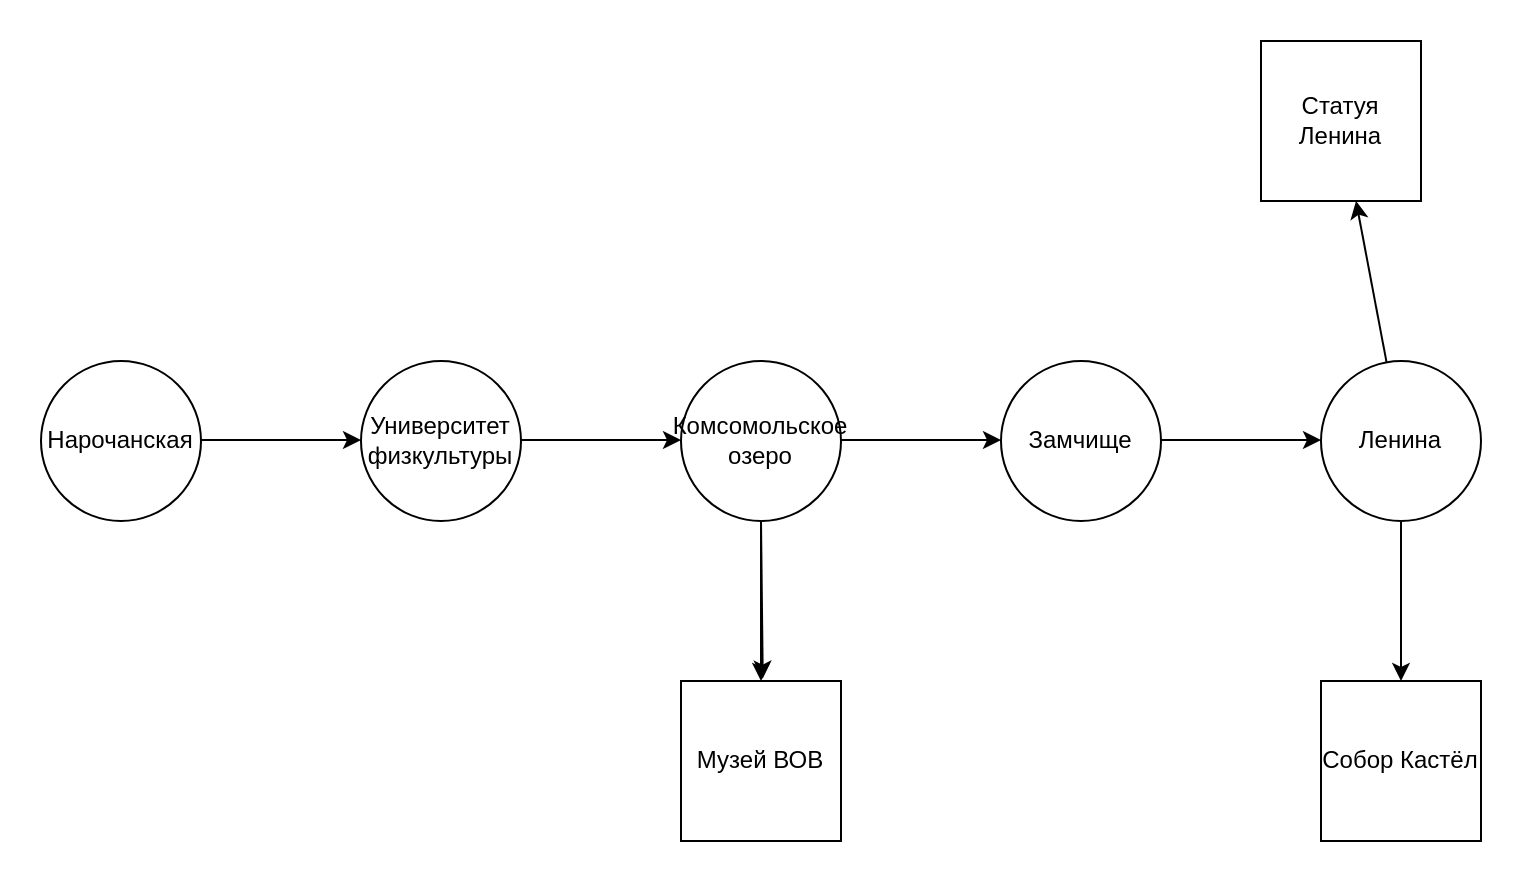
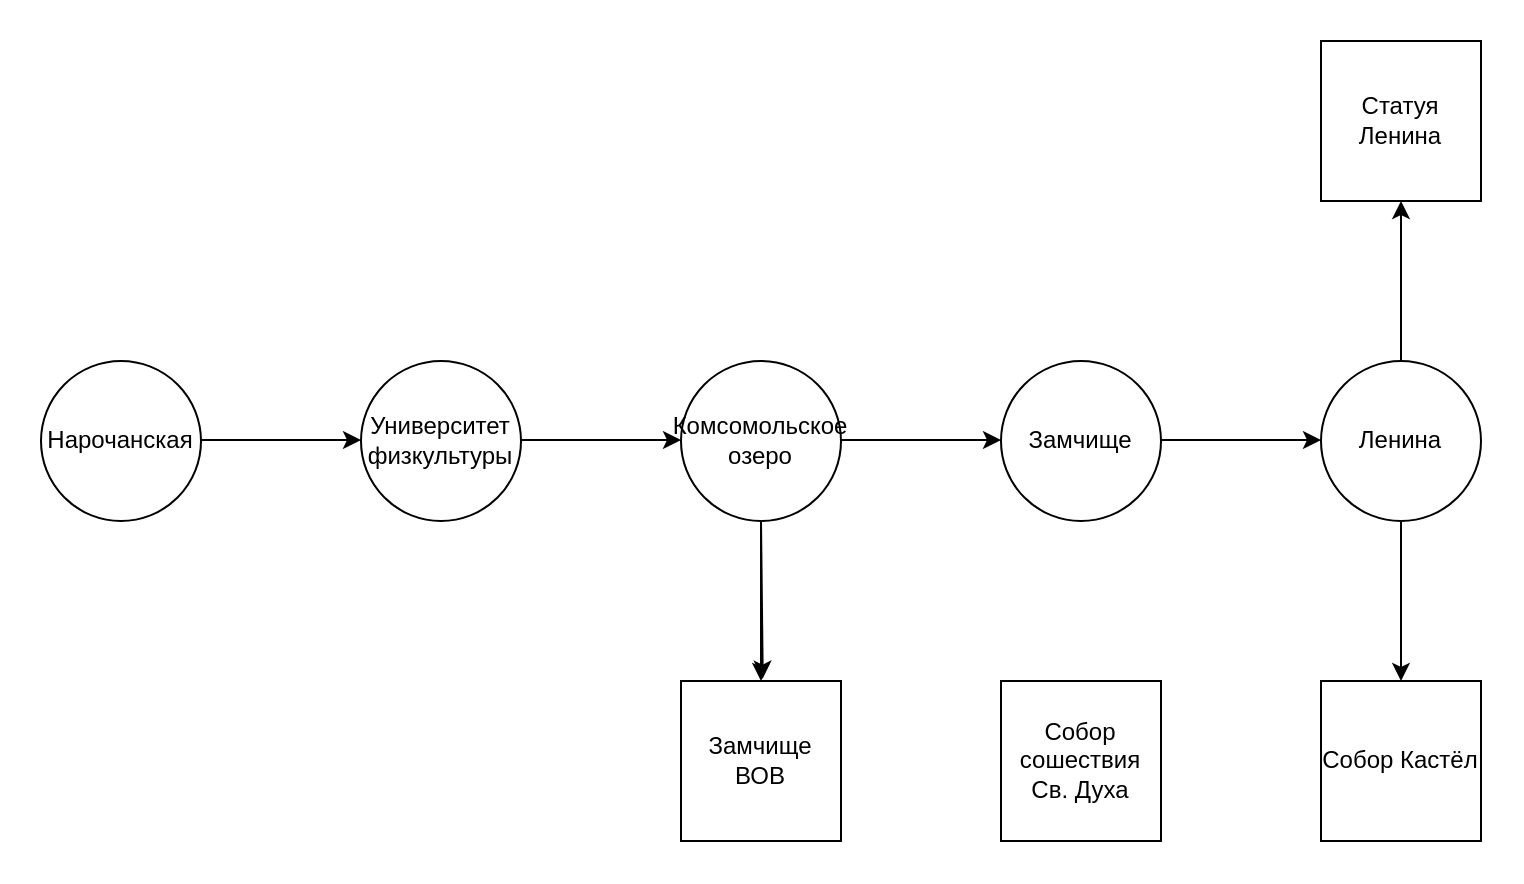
(1341, 121) -> (1401, 121)
(761, 761) -> (761, 761)
none -> (1081, 761)
